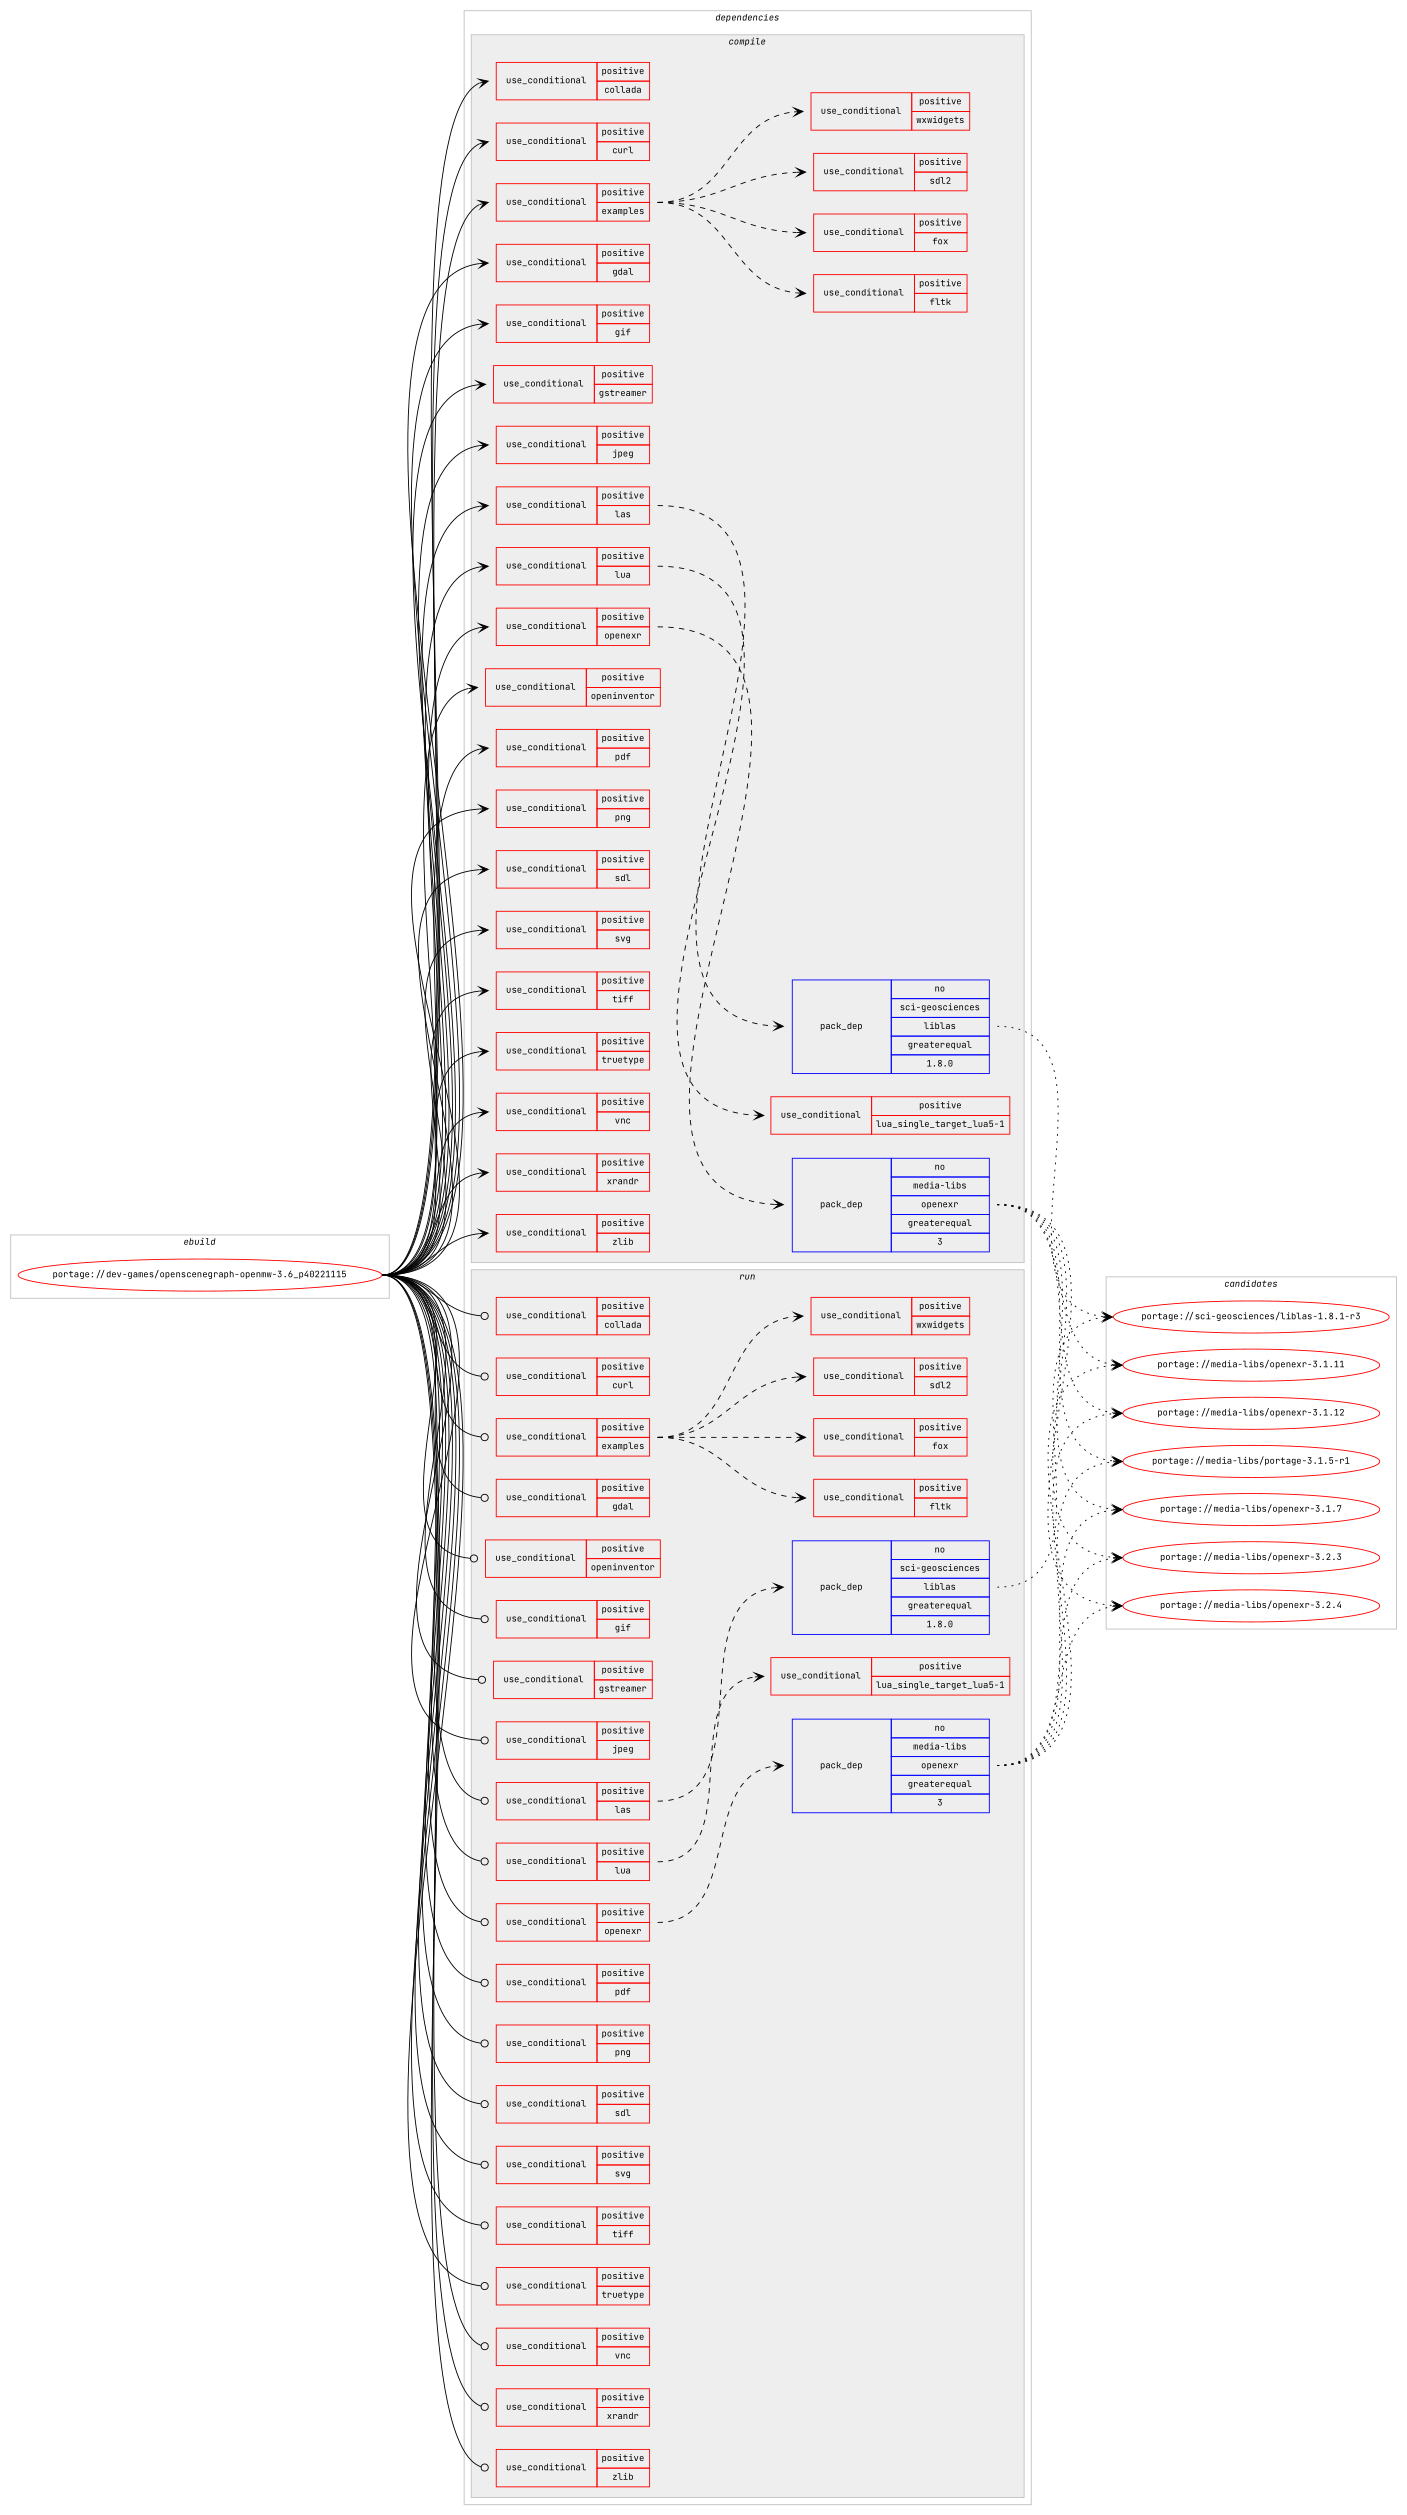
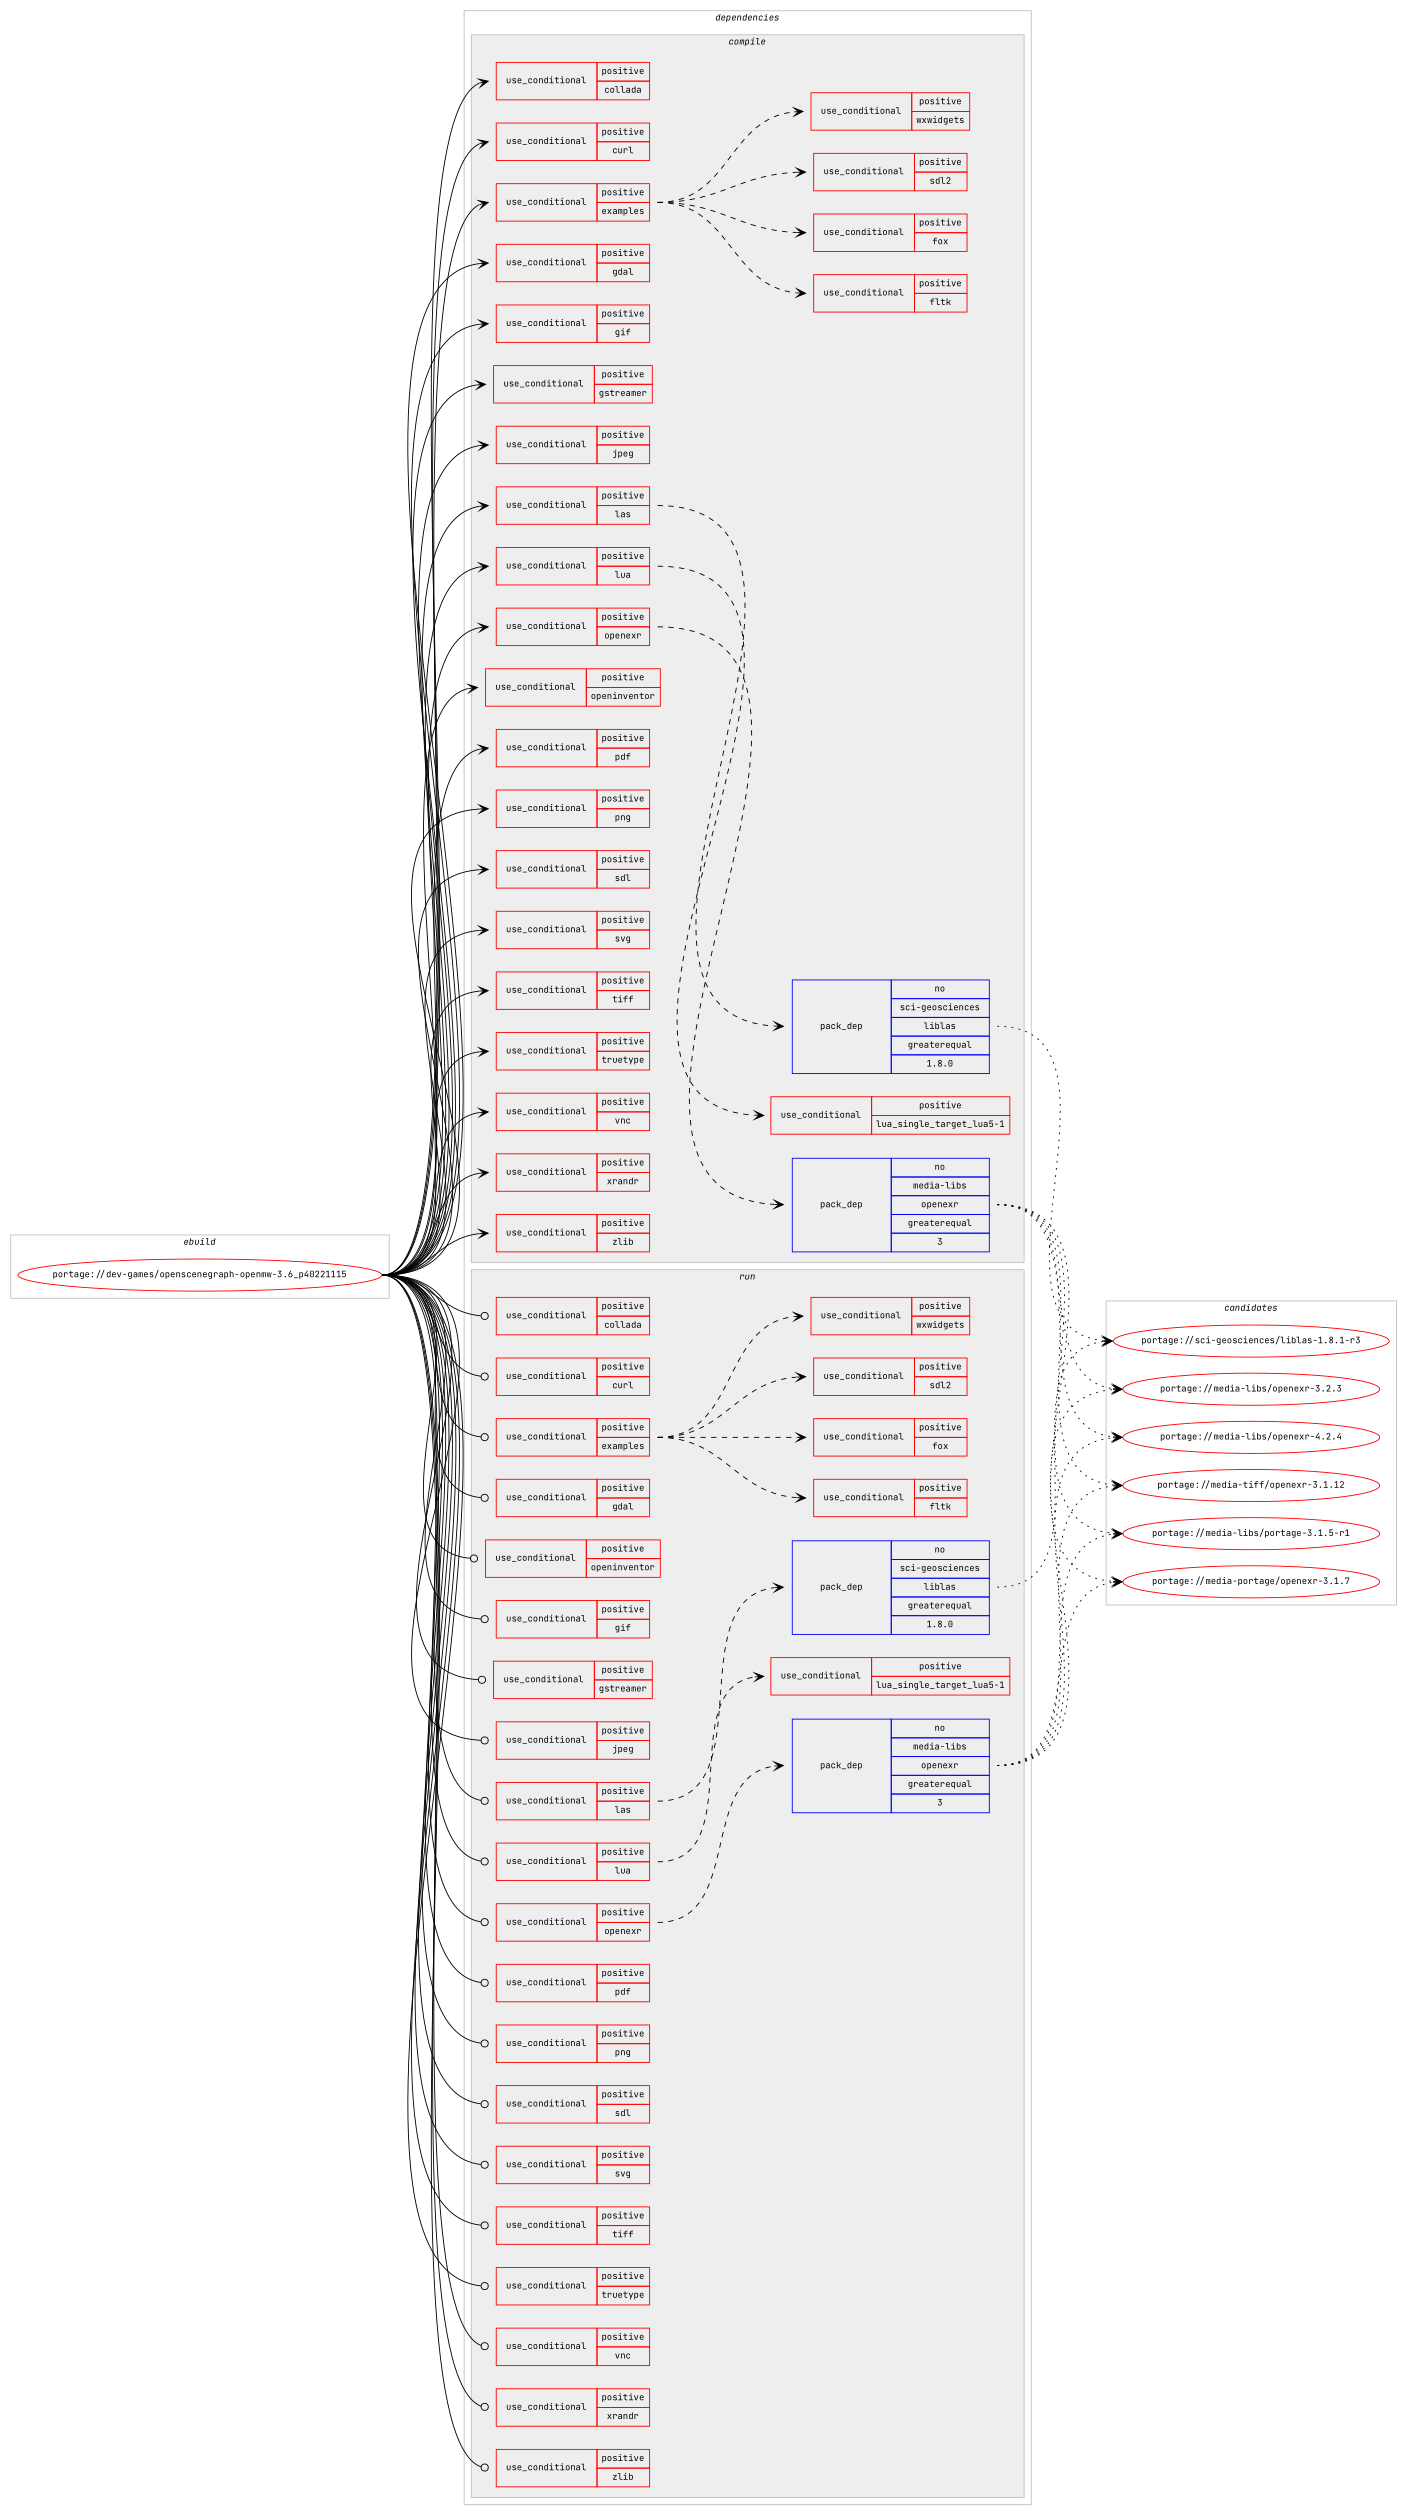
(1251, 1365) -> none
(1251, 1413) -> (1251, 1486)
(1251, 1510) -> (1251, 1582)
(1251, 1606) -> (1251, 1437)
